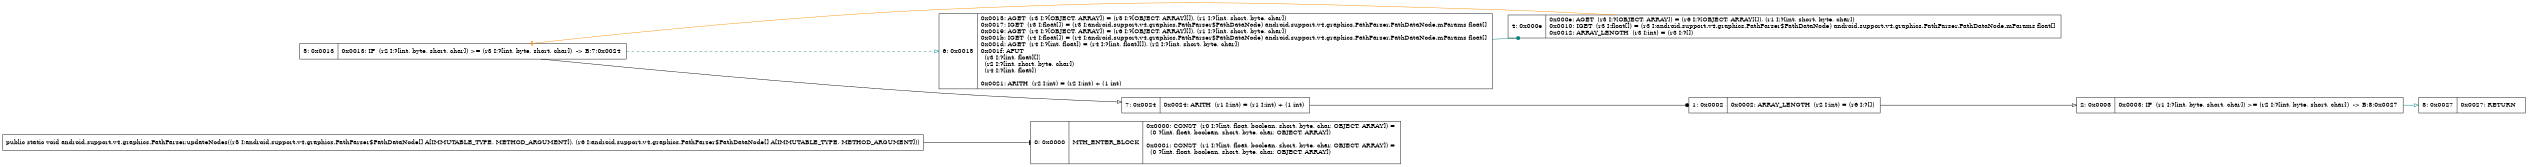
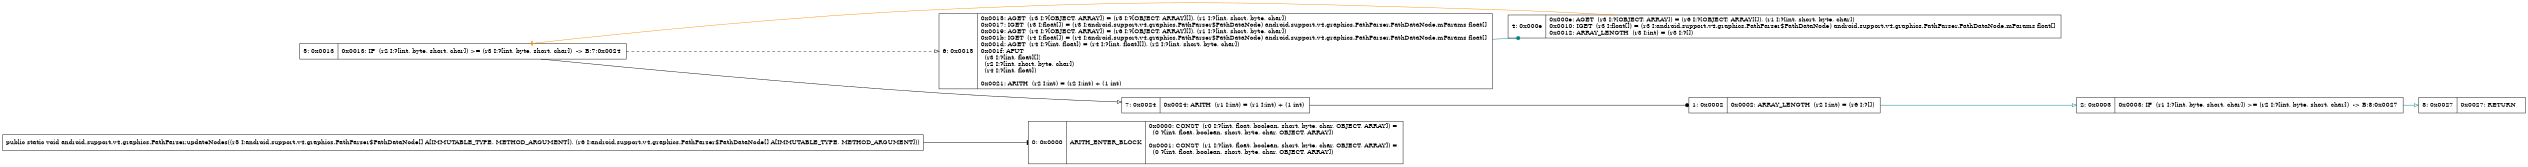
(780, 51) -> (780, 51)
(1976, 105) -> (1976, 105)
(1106, 142) -> (1106, 142)
